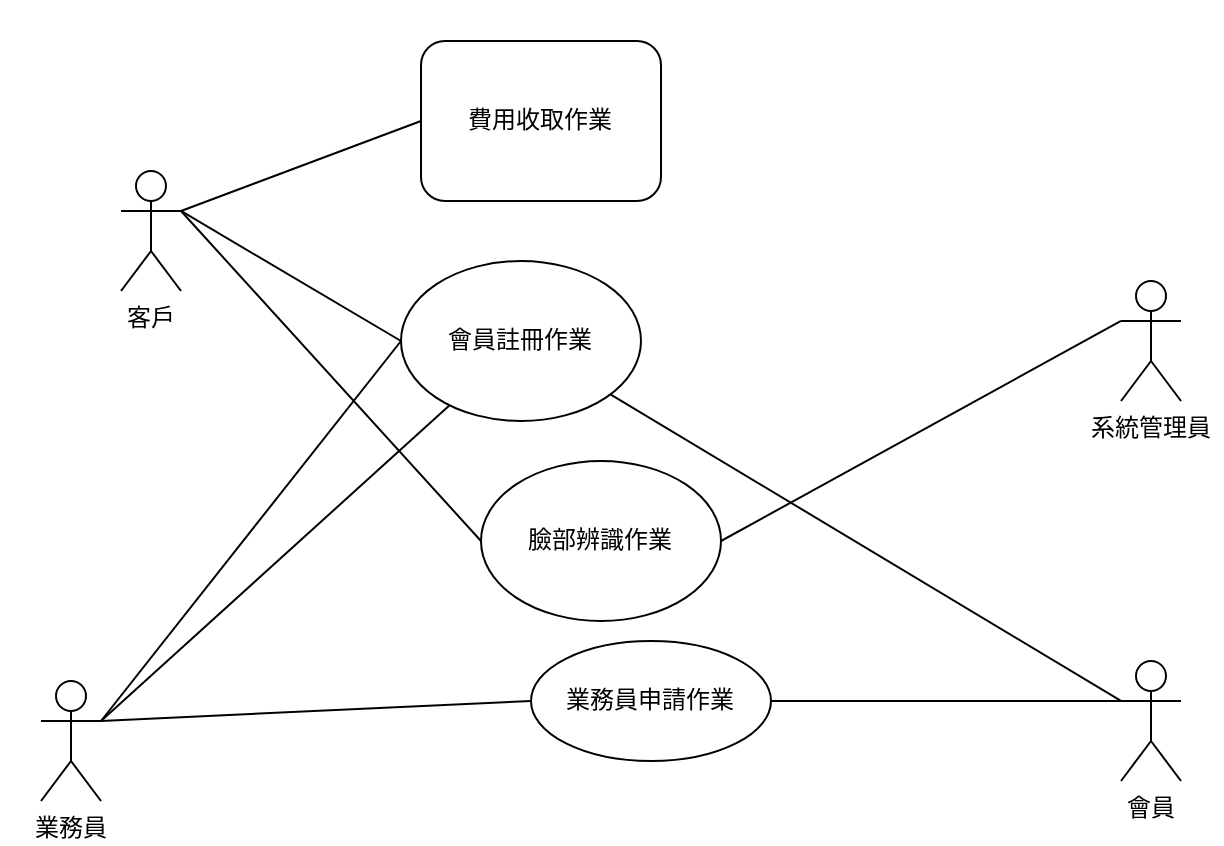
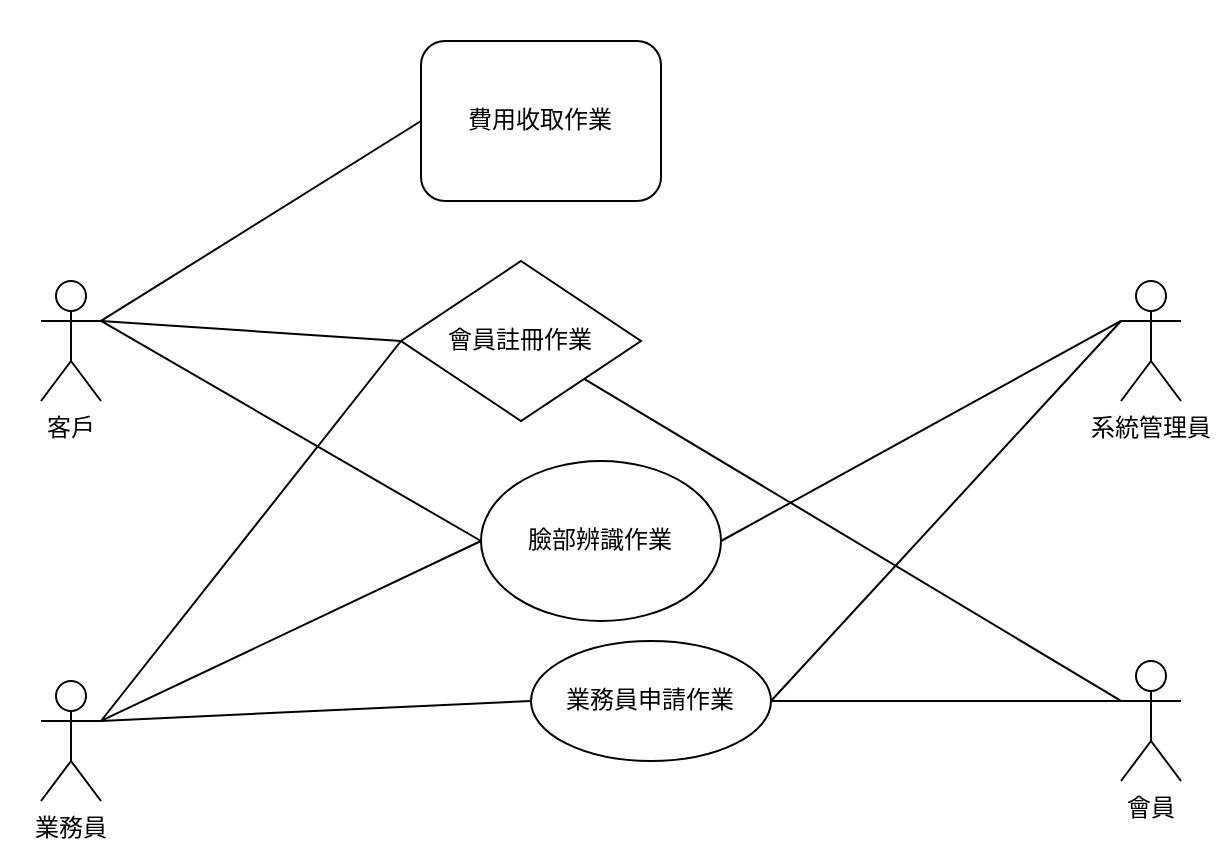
(151, 231) -> (71, 341)
(521, 341) -> (521, 341)
none -> (1008, 443)
(240, 595) -> (294, 630)
